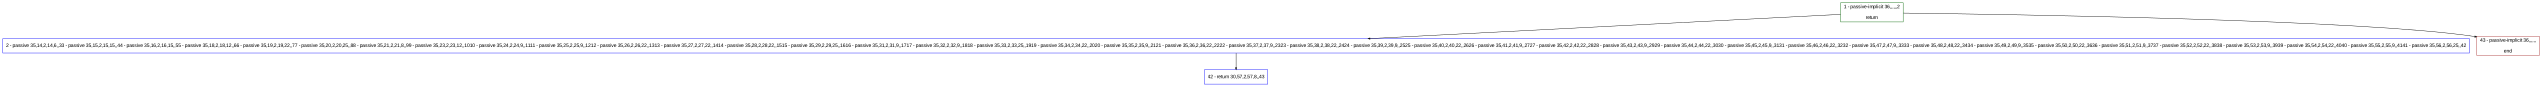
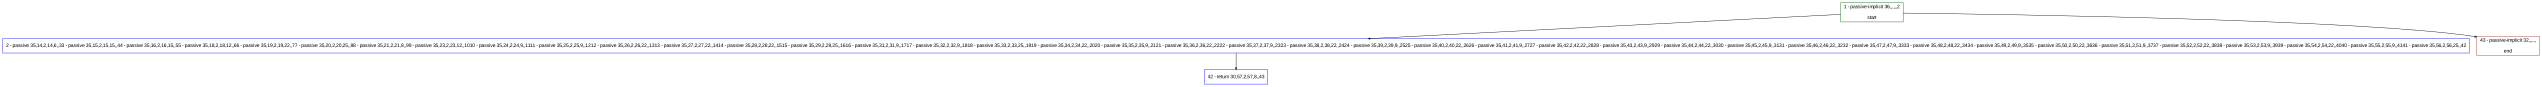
(1872, 12) -> (1872, 12)
(2508, 46) -> (2508, 46)
